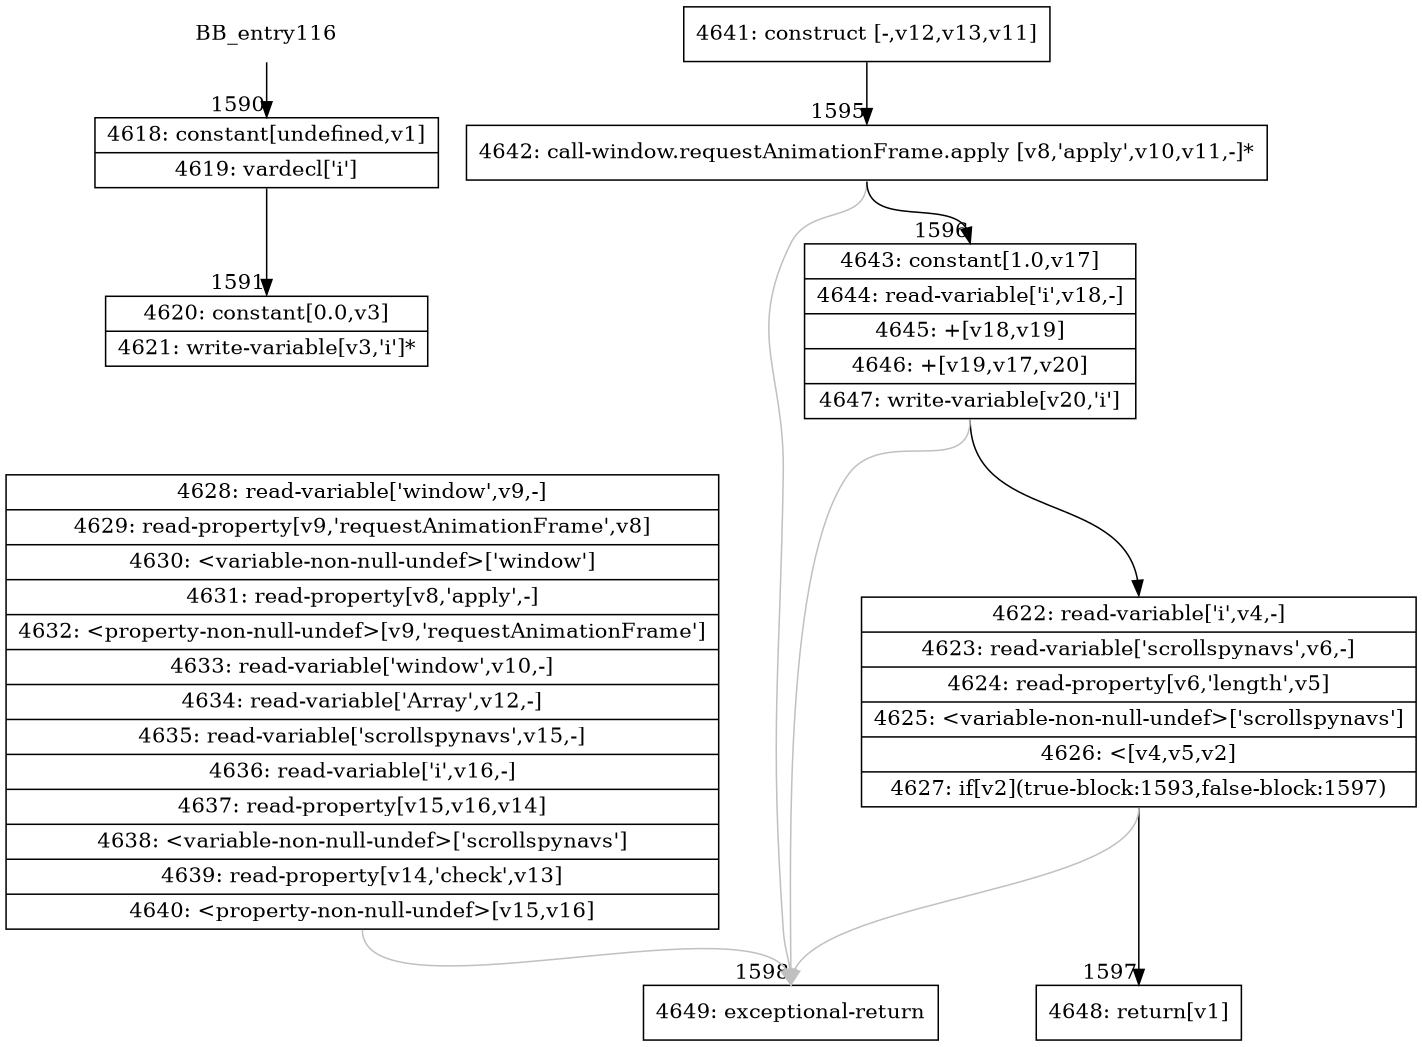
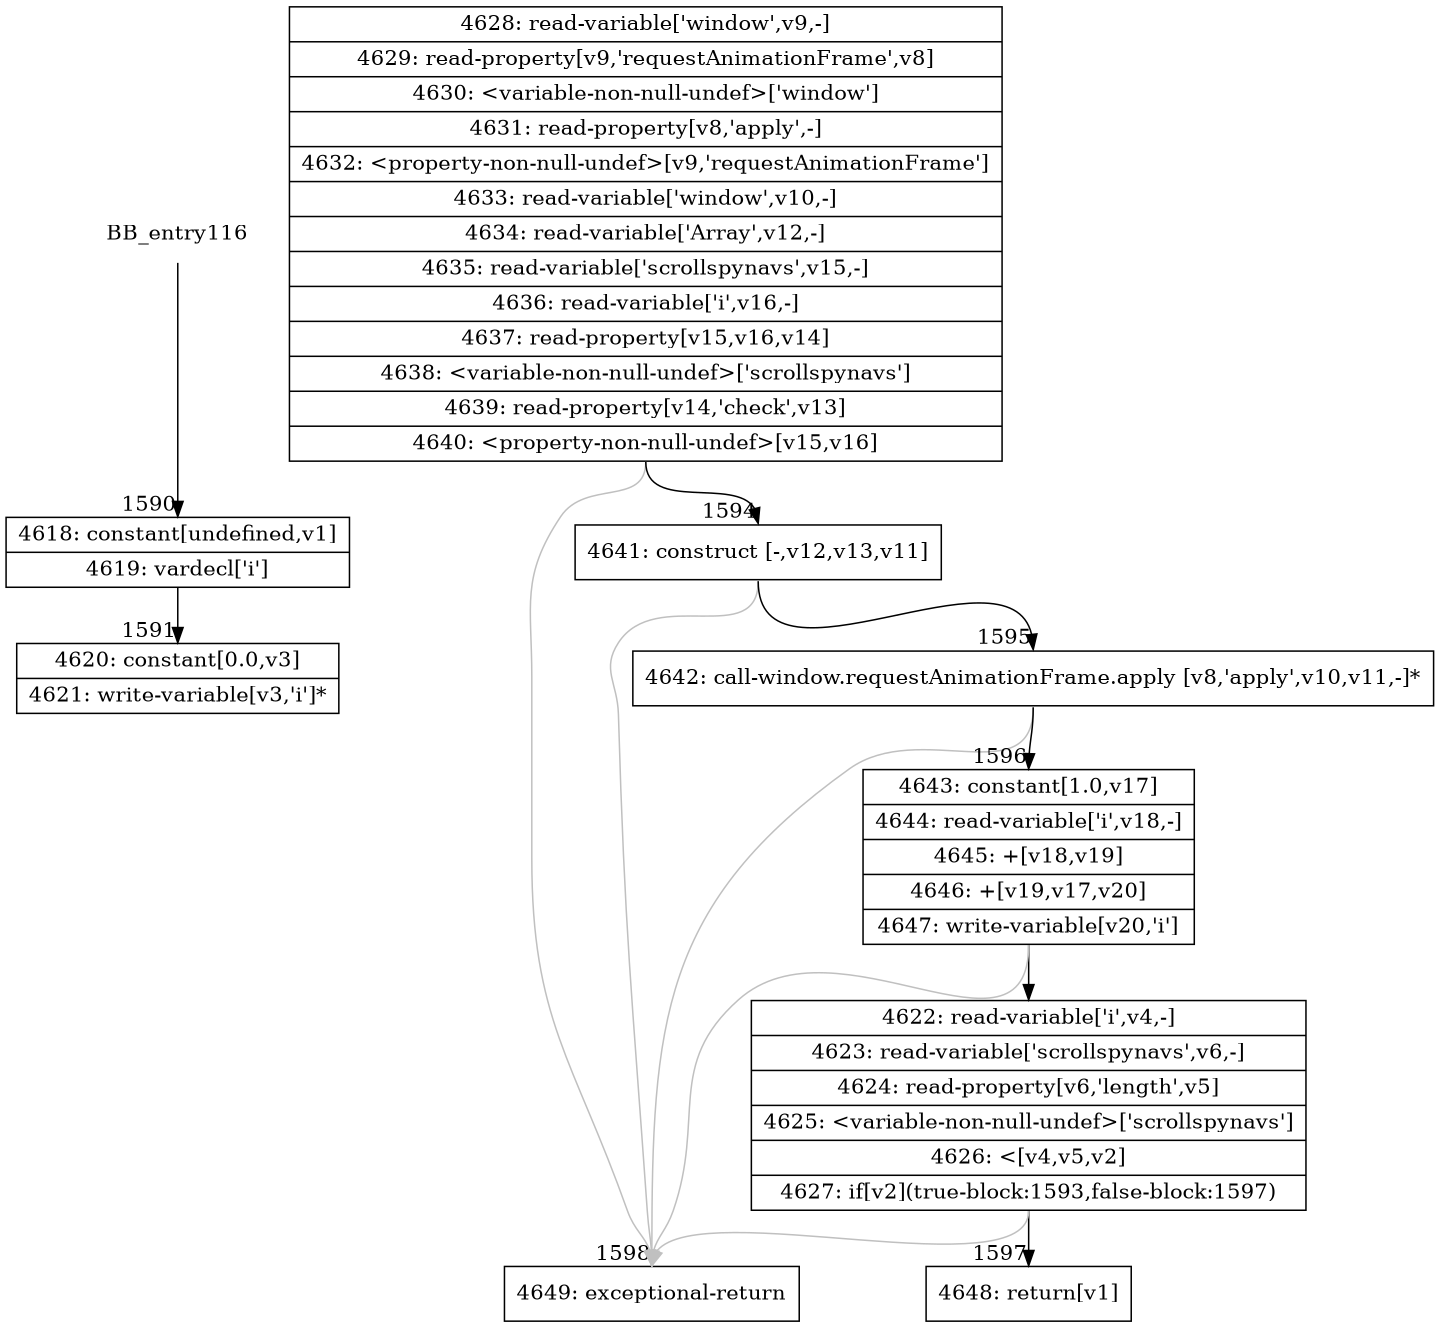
none -> (694, 492)
none -> (624, 862)
